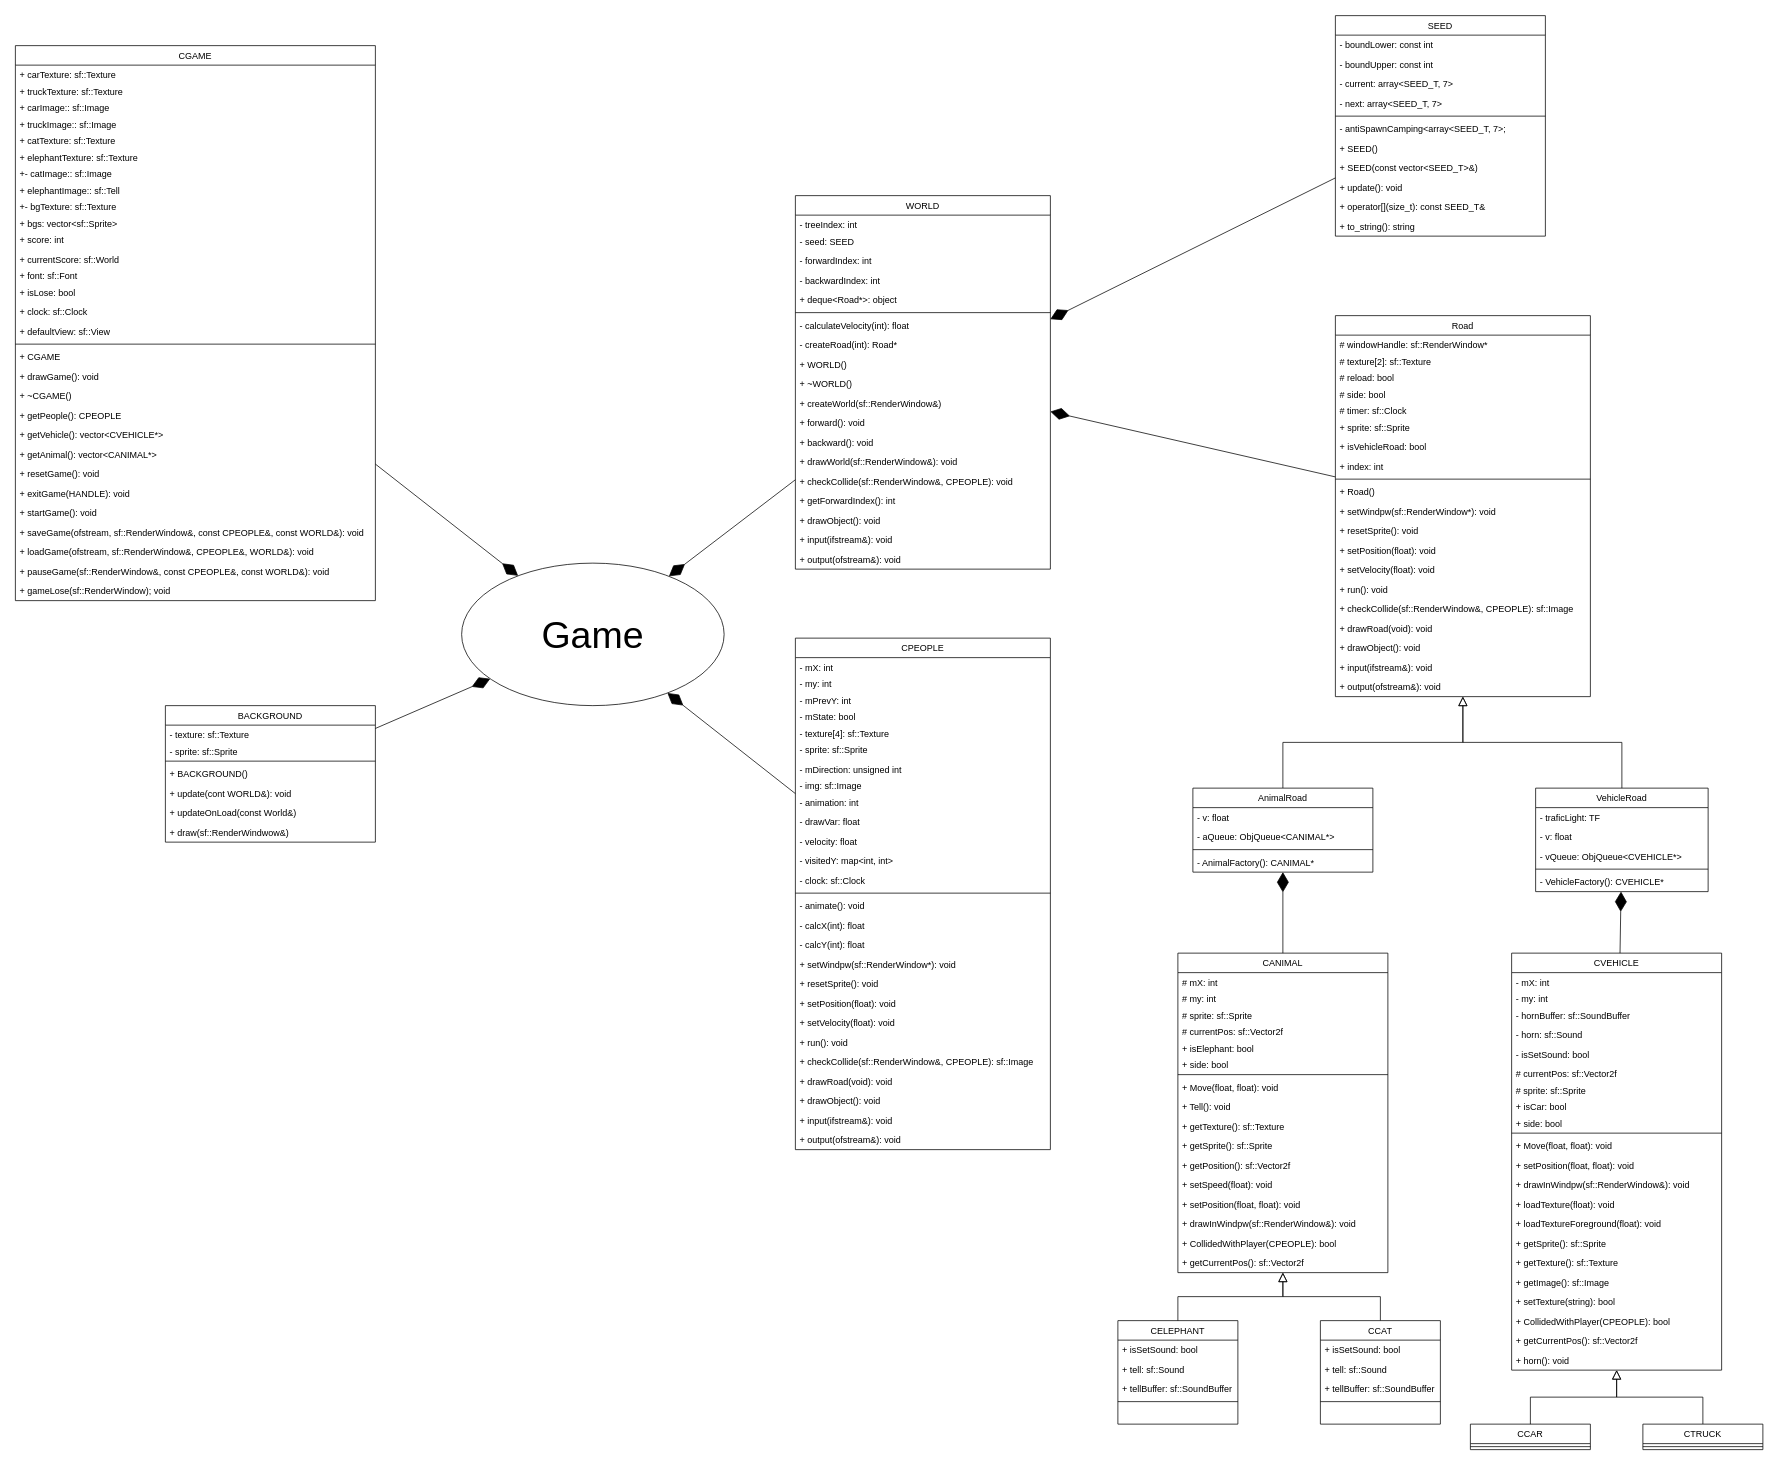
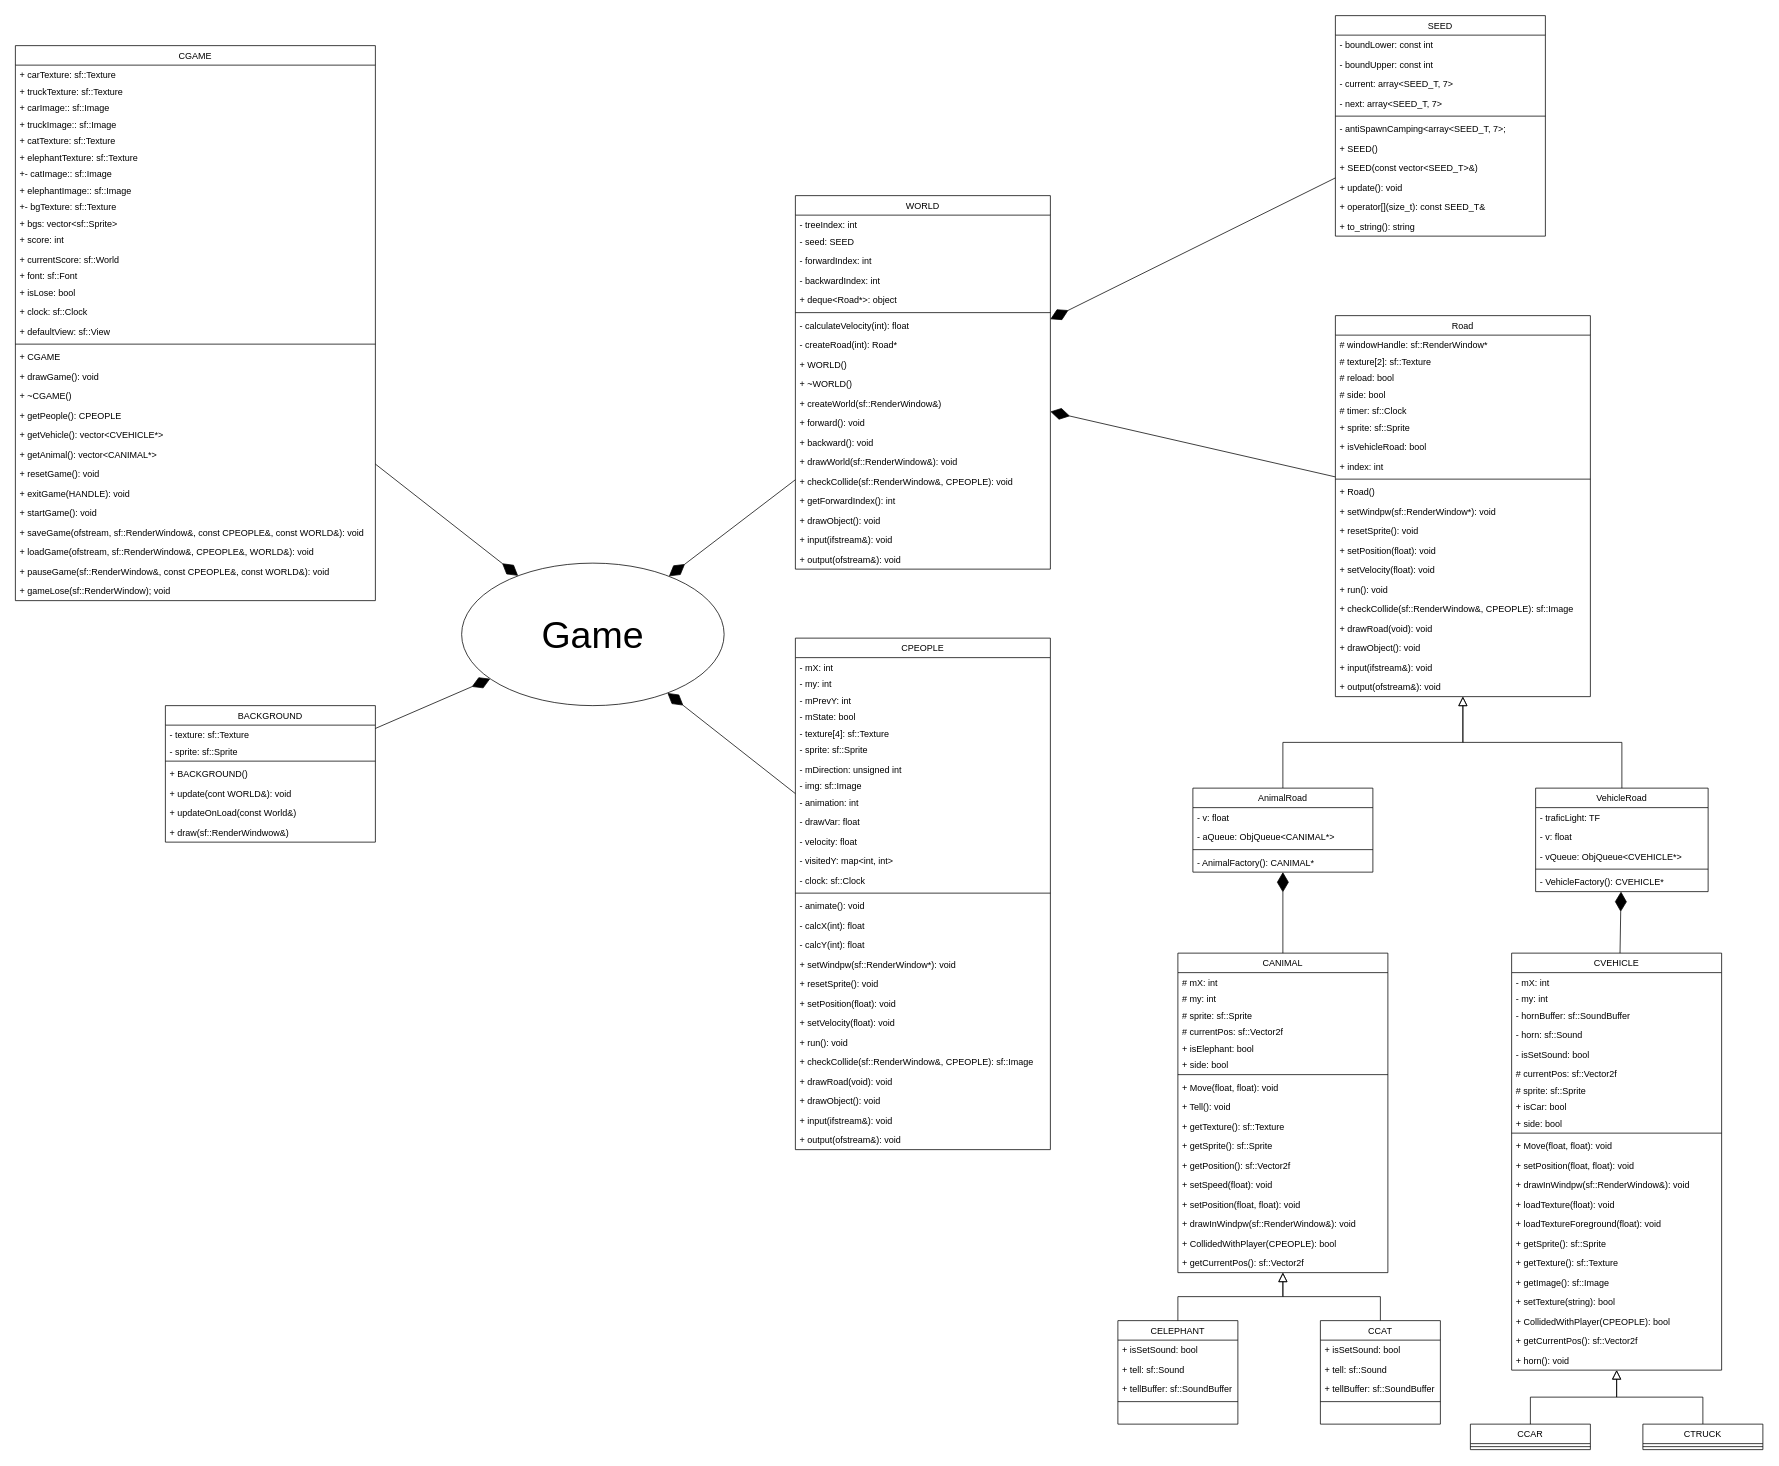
(74, 191) -> (79, 191)
